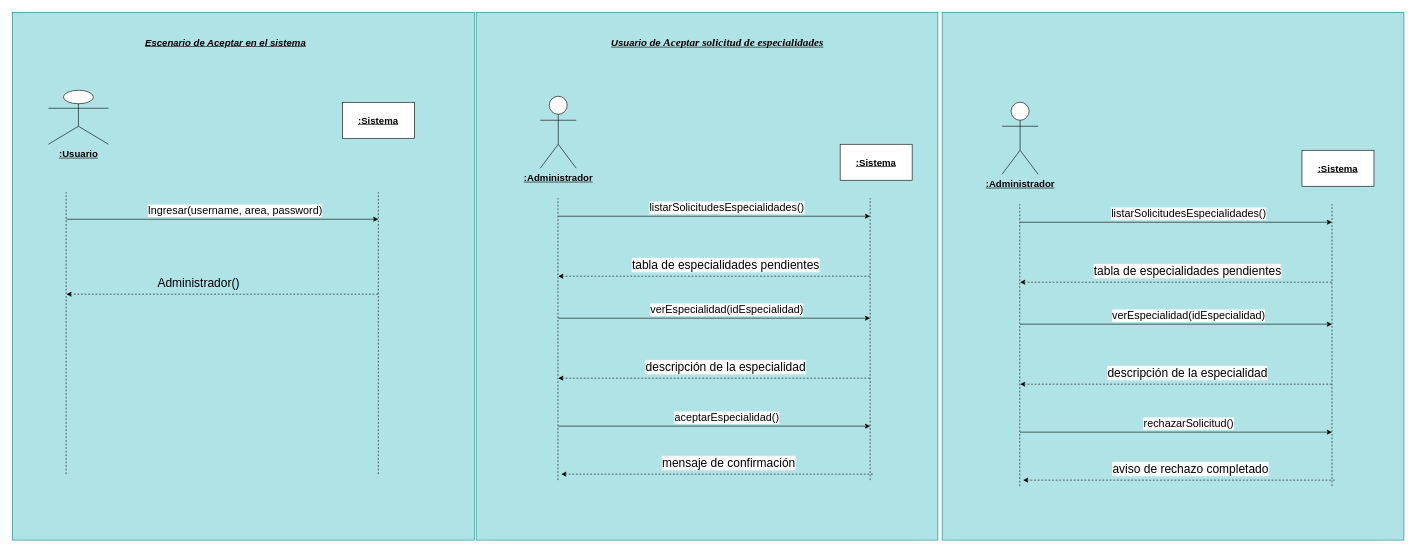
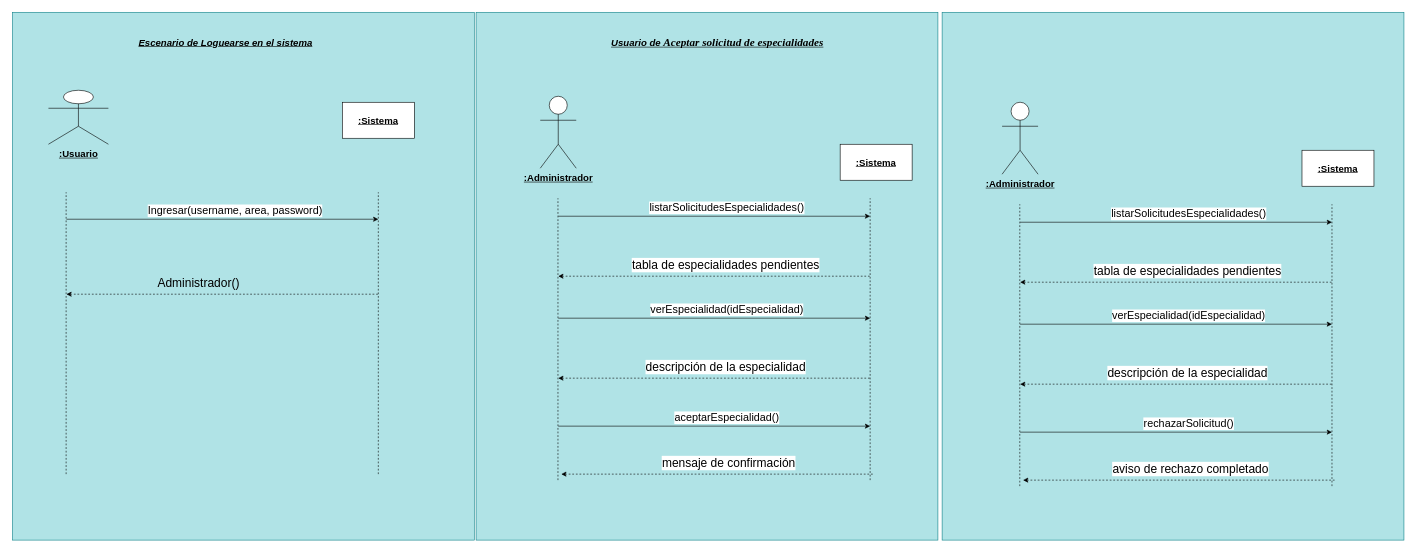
(226, 42) -> (226, 42)
